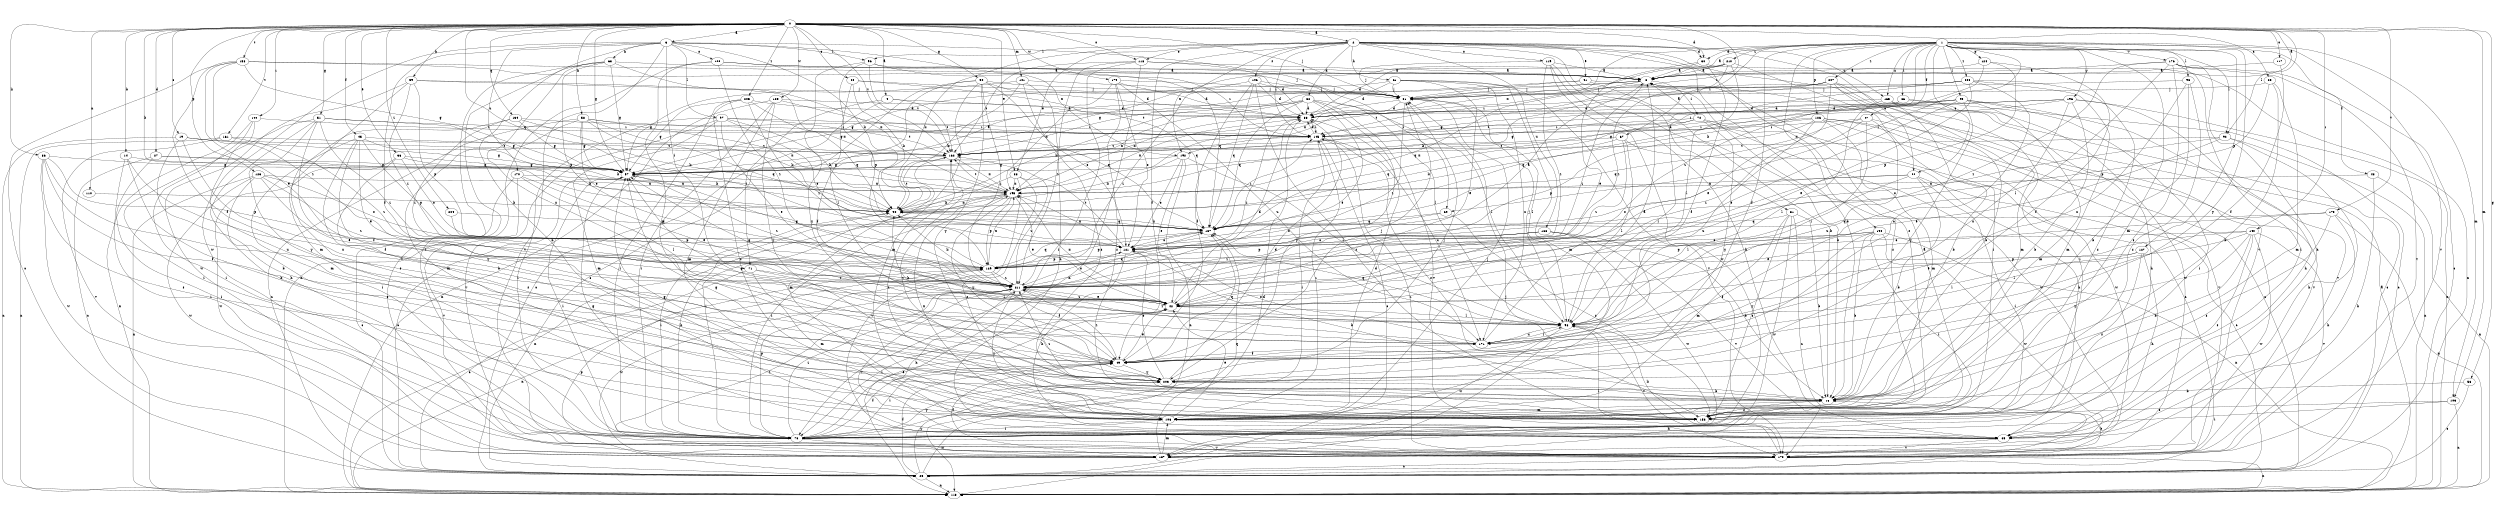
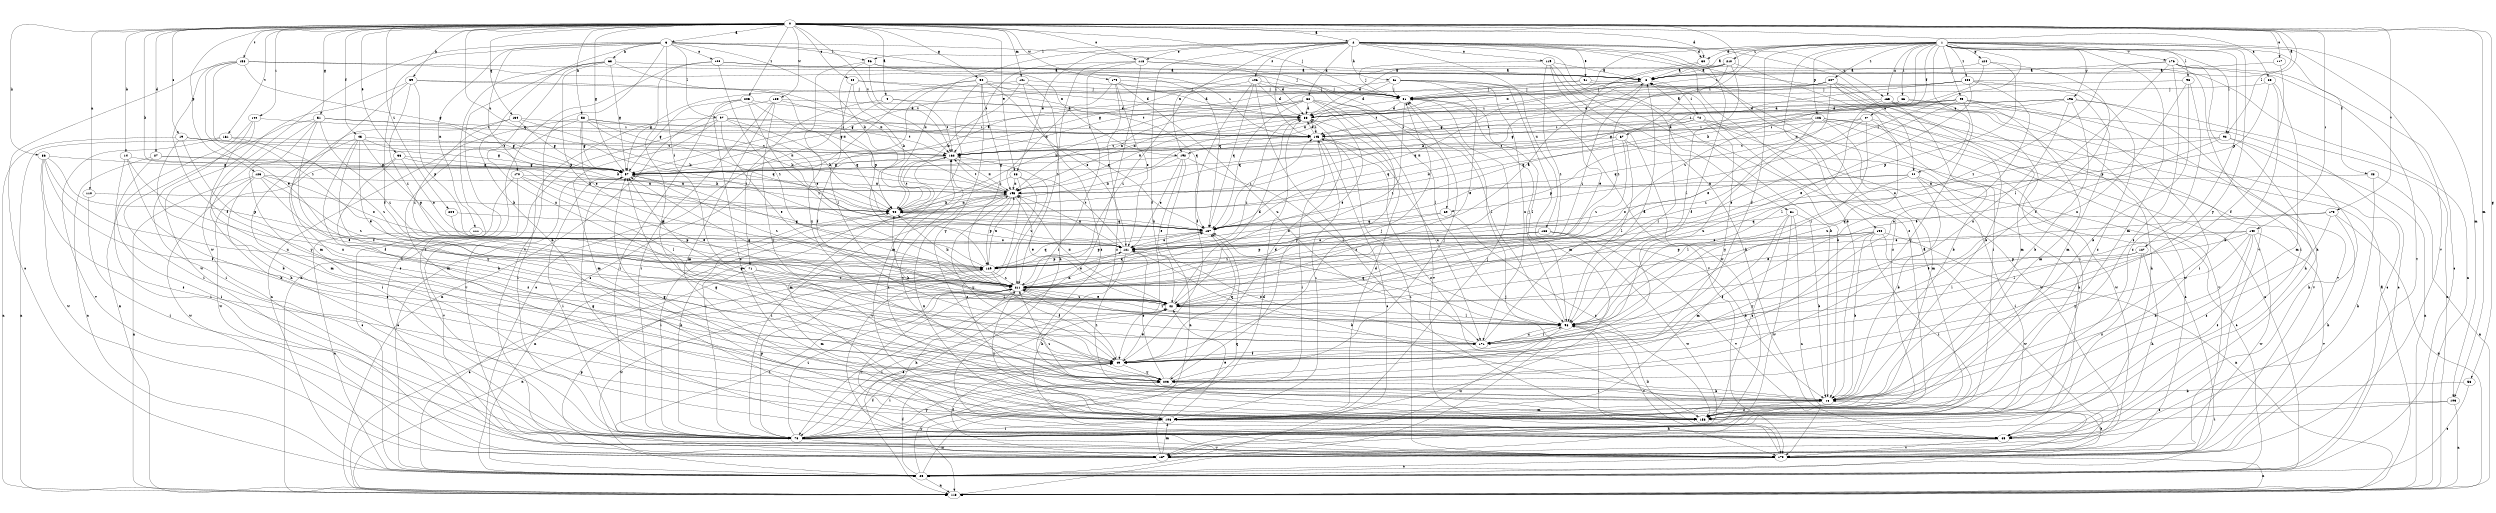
none -> (476, 231)
none -> (393, 391)
